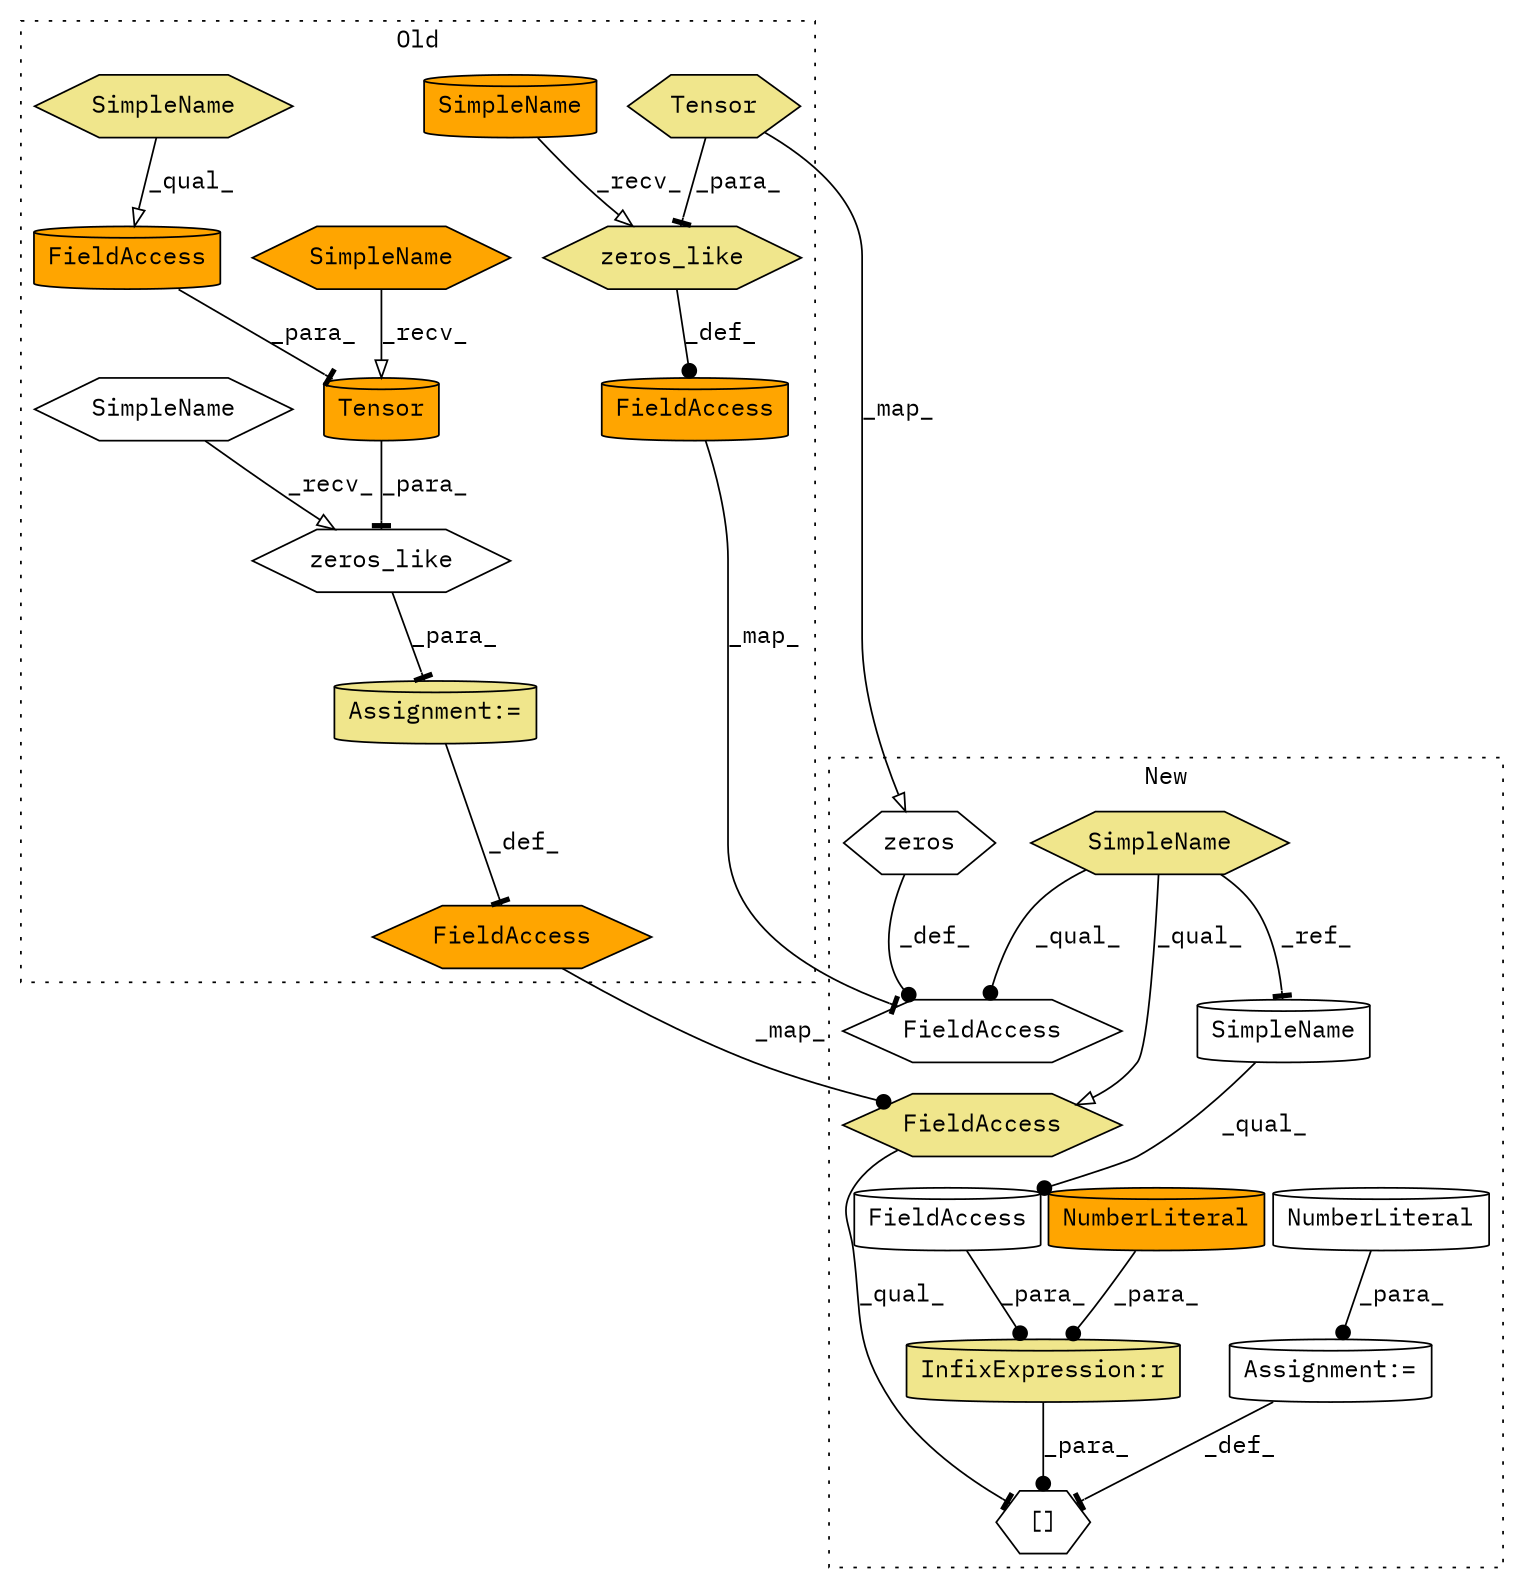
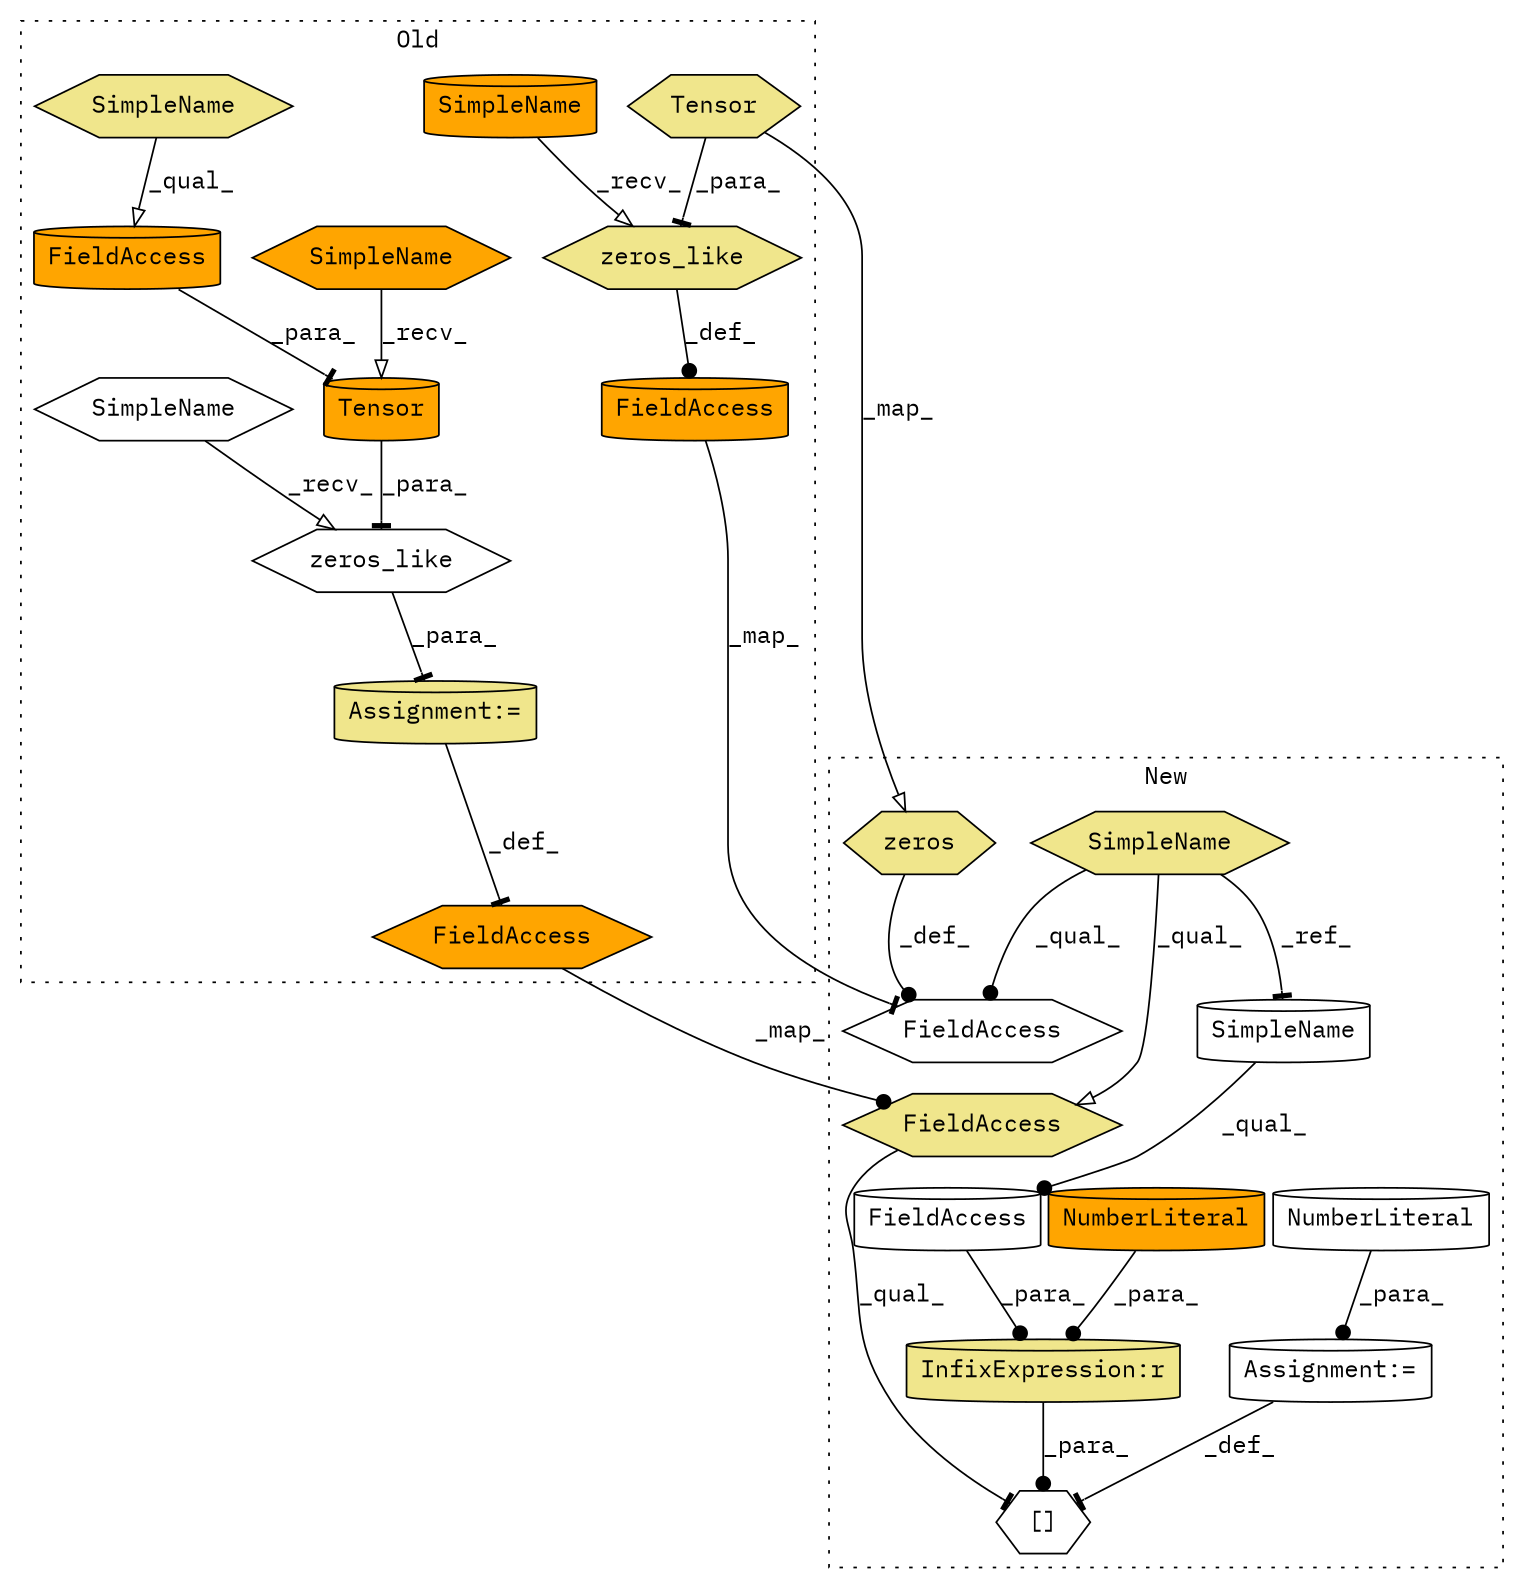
(920, 843) -> (920, 843)
